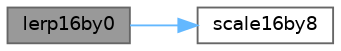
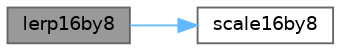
(69, 25) -> (69, 25)
